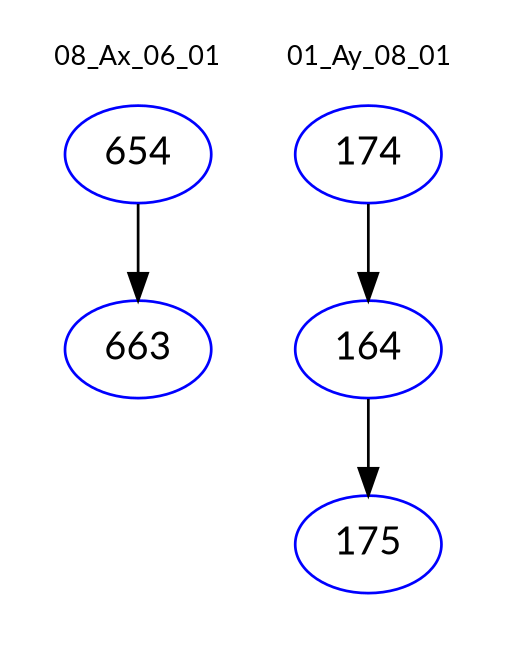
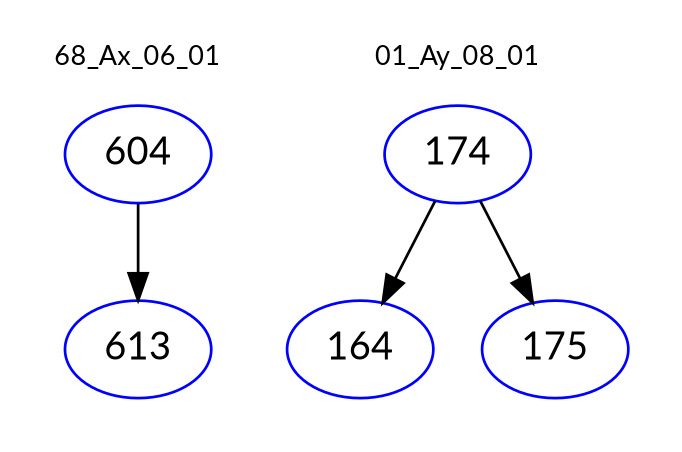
(138, 58) -> (138, 58)
(138, 154) -> (138, 154)
(138, 349) -> (138, 349)
(368, 434) -> (500, 240)
